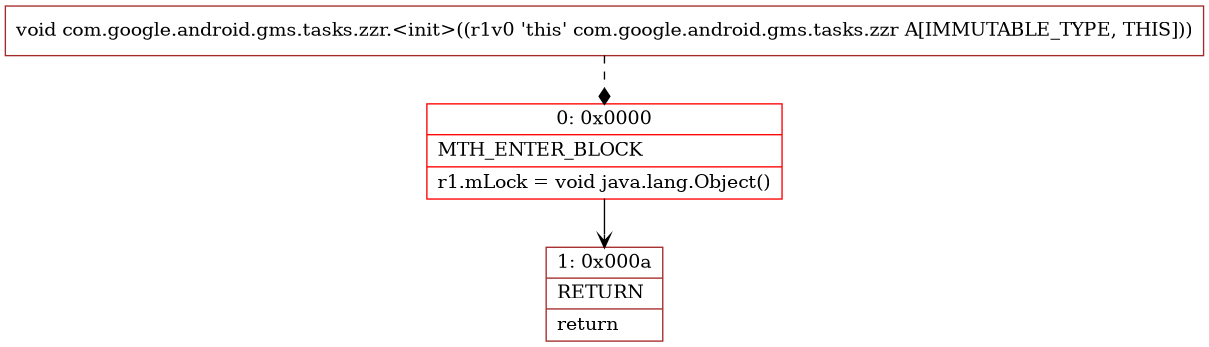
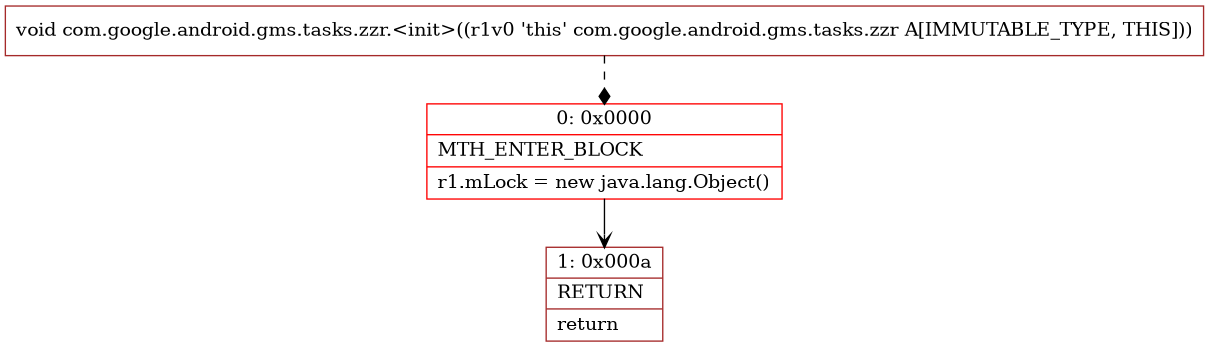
(604, 182) -> (604, 182)
